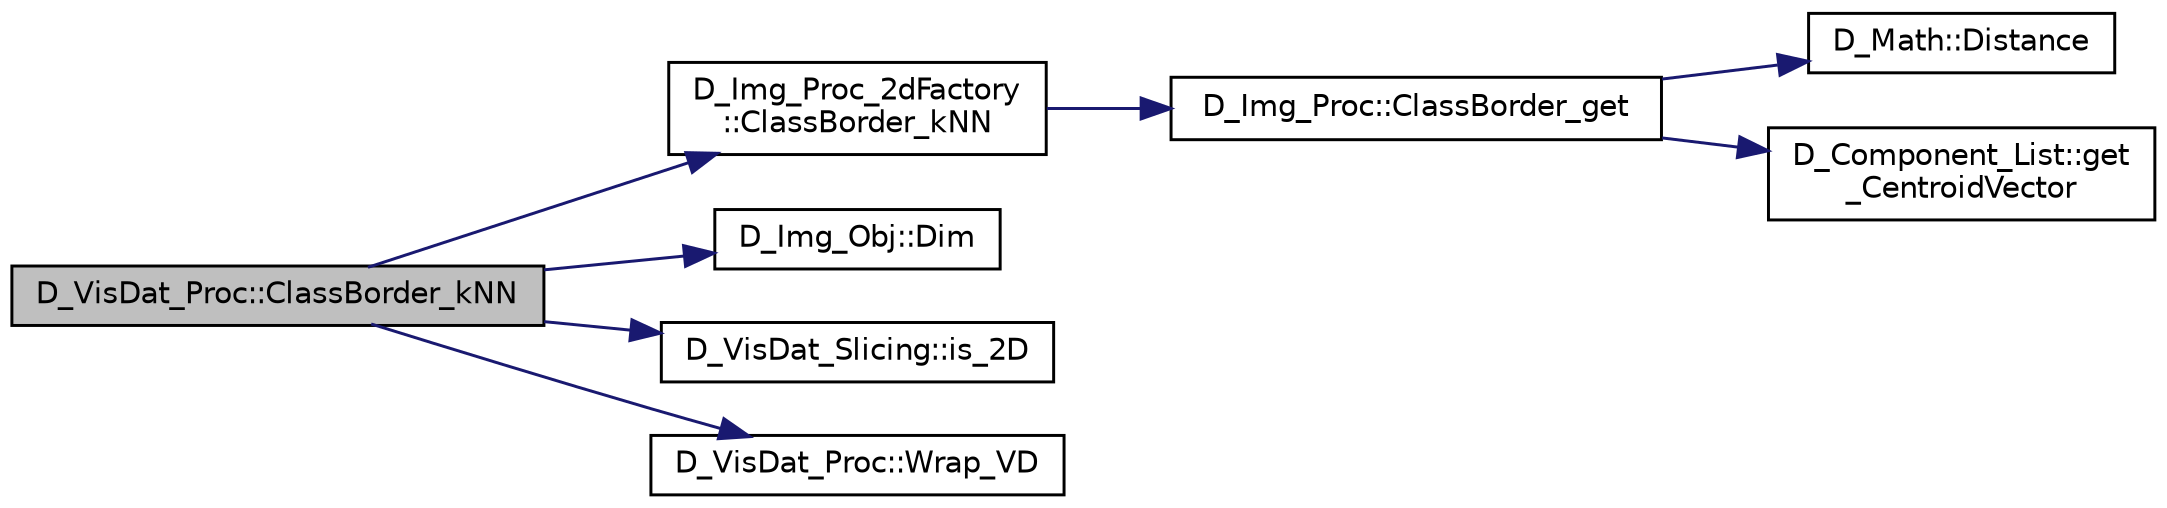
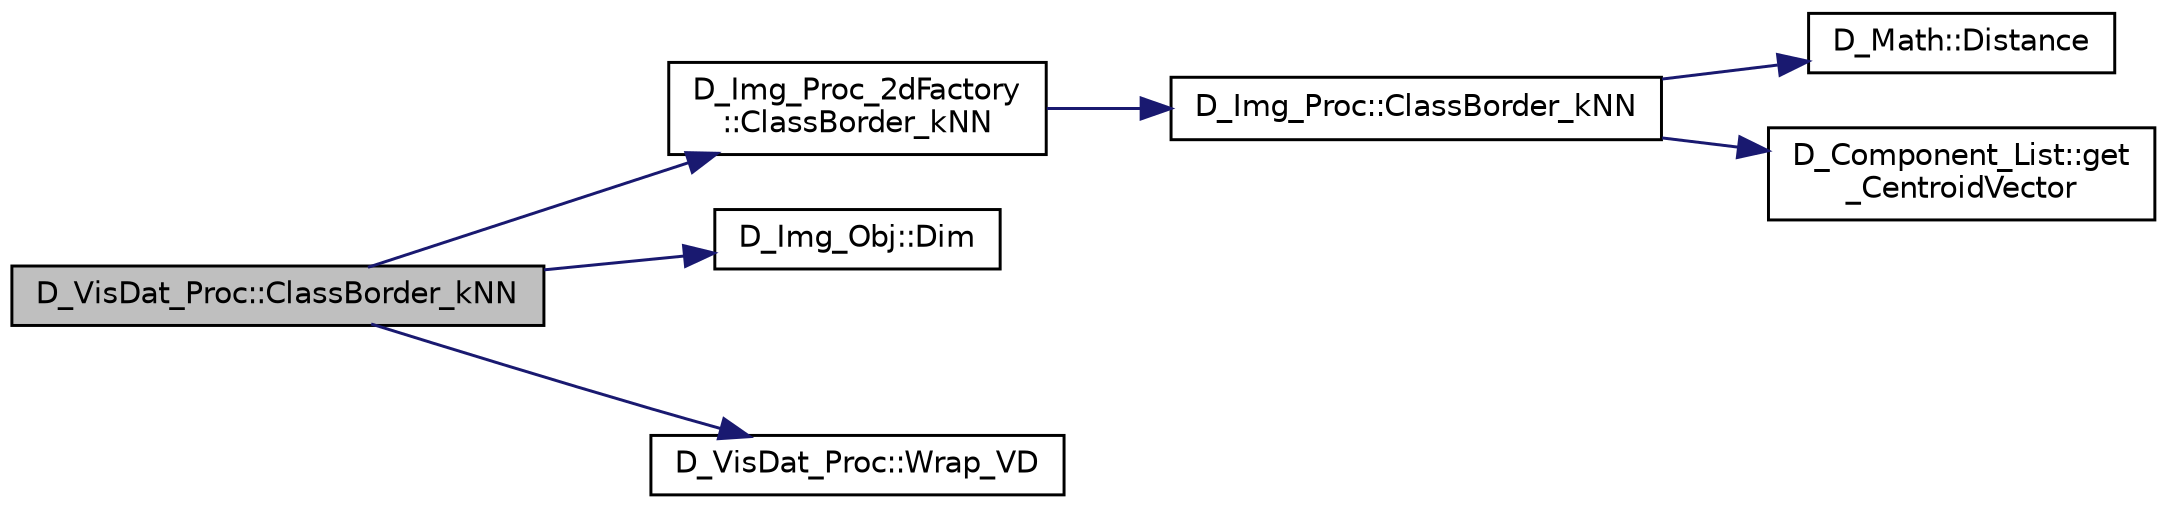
(1416, 108) -> (1416, 108)
(857, 352) -> none
